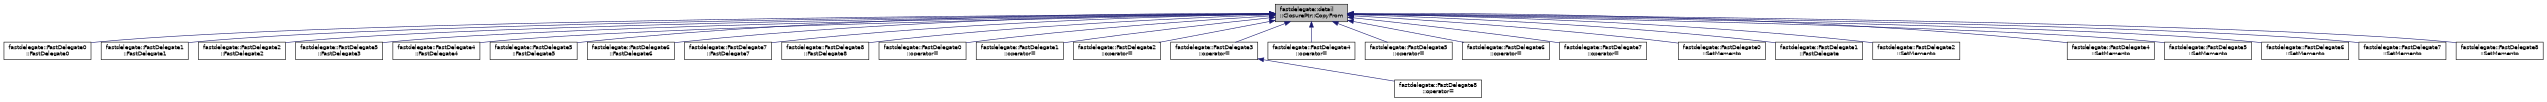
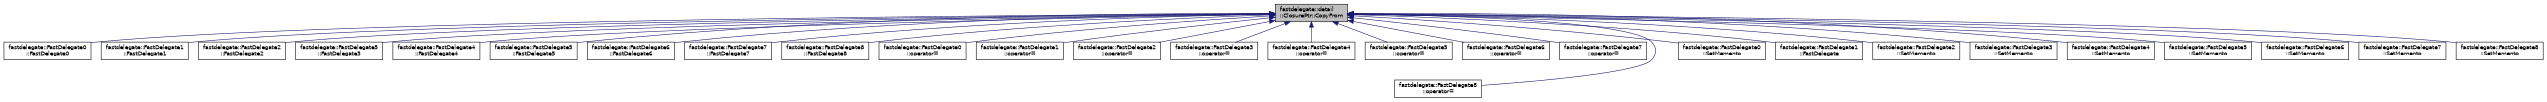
none -> (2014, 51)
(1329, 71) -> (1636, 35)
